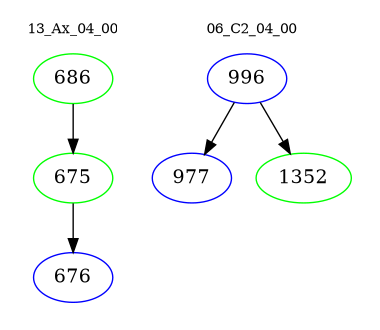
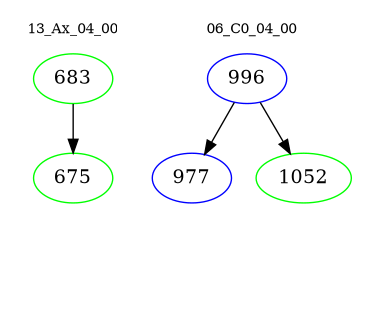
(252, 30) -> (252, 30)
(73, 79) -> (73, 79)
(304, 178) -> (304, 178)
(73, 277) -> none
